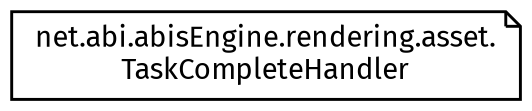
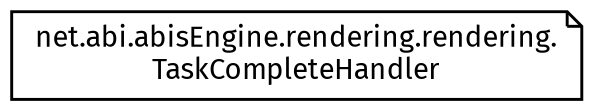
(266, 56) -> (297, 56)
